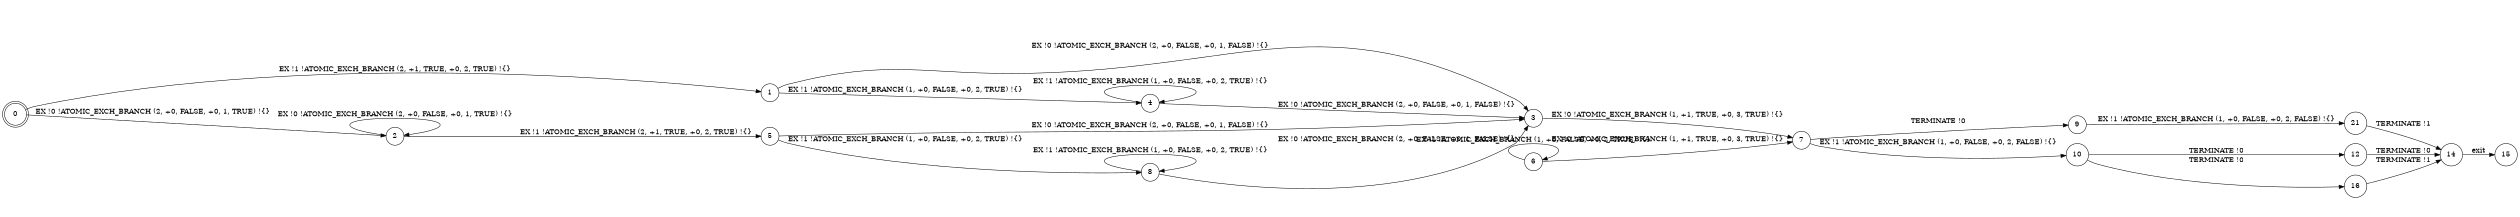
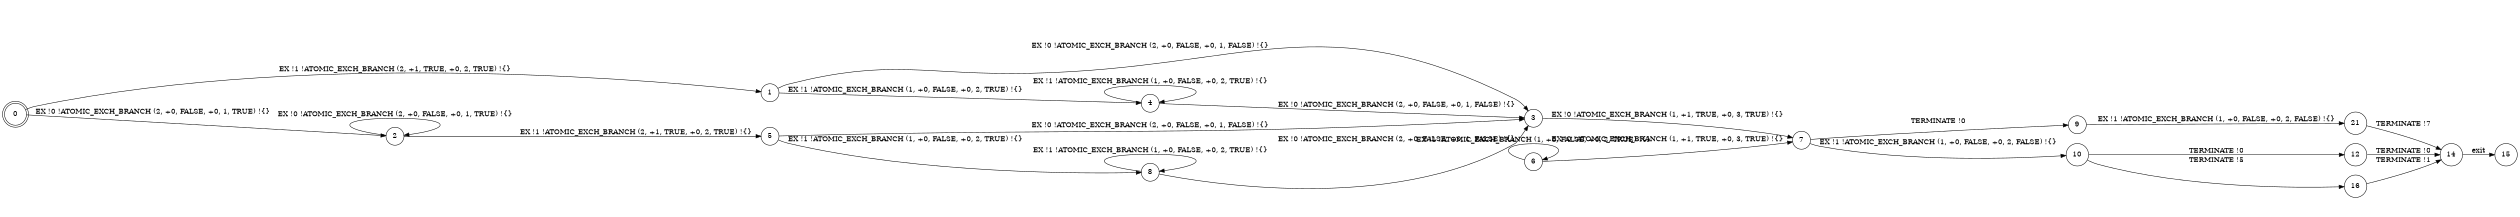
(2404, 124) -> (2404, 124)
(2216, 160) -> (2216, 160)
